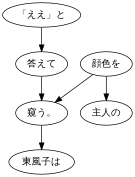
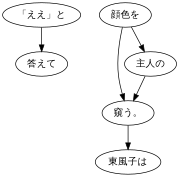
(42, 85) -> (141, 85)
